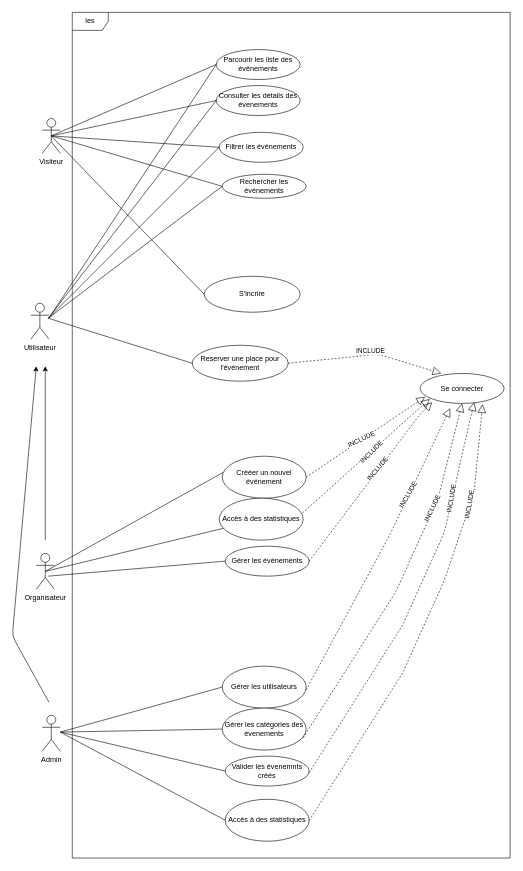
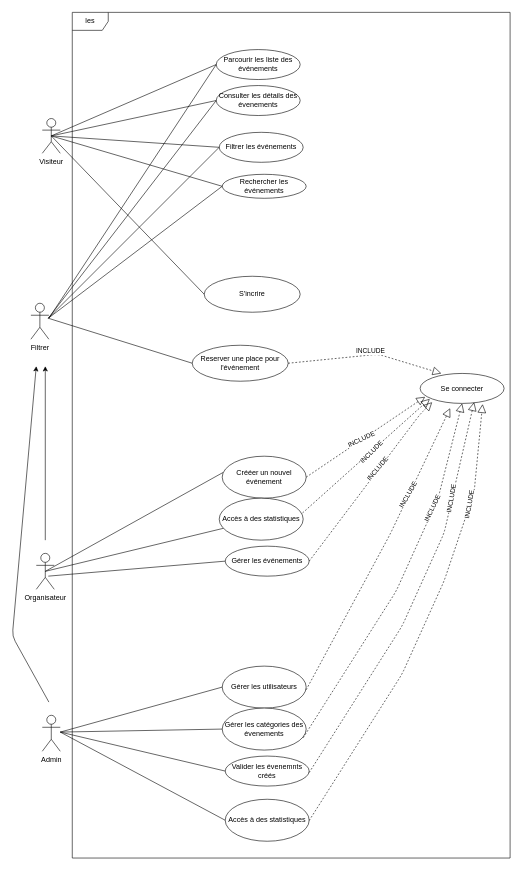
(40, 348) -> (40, 348)
